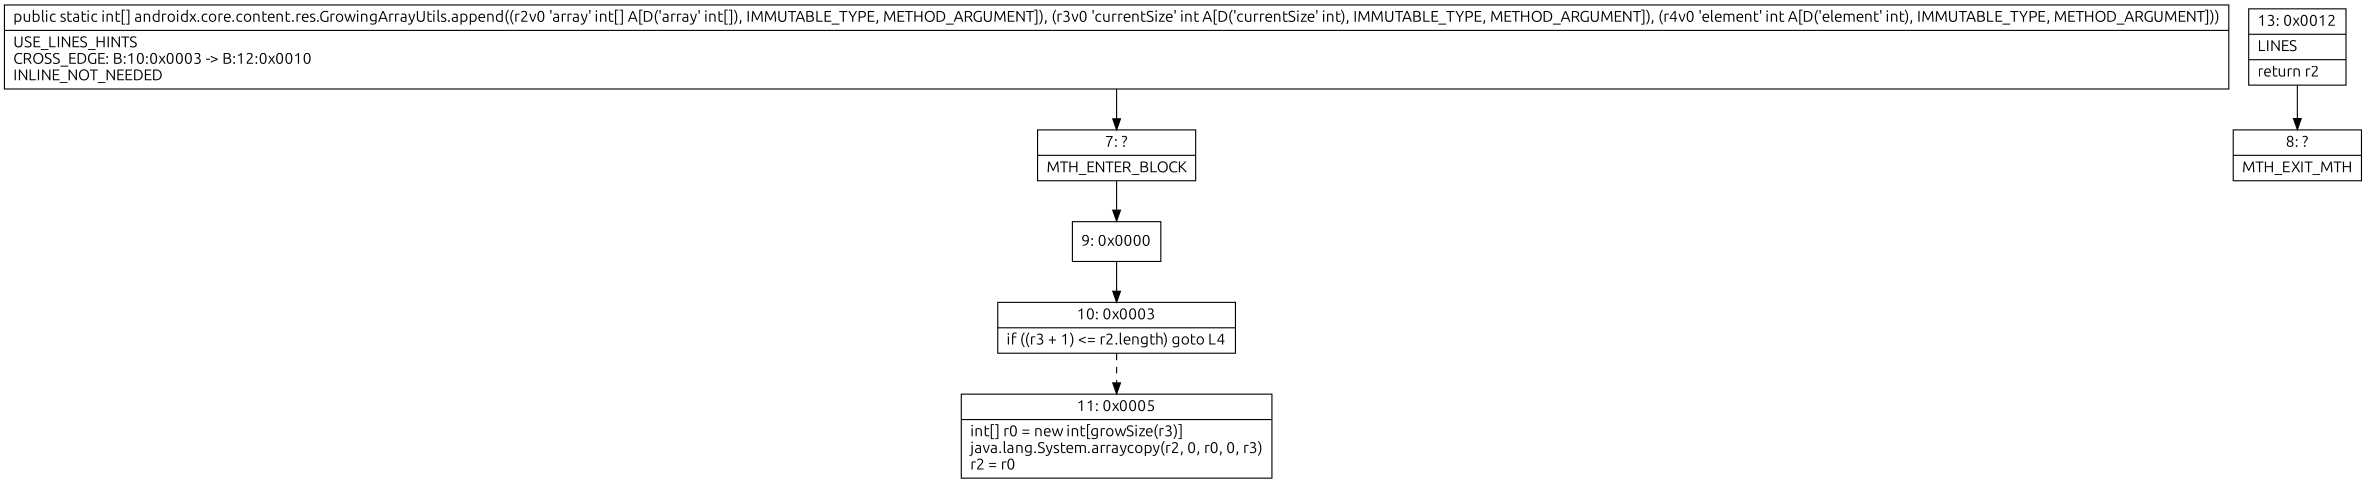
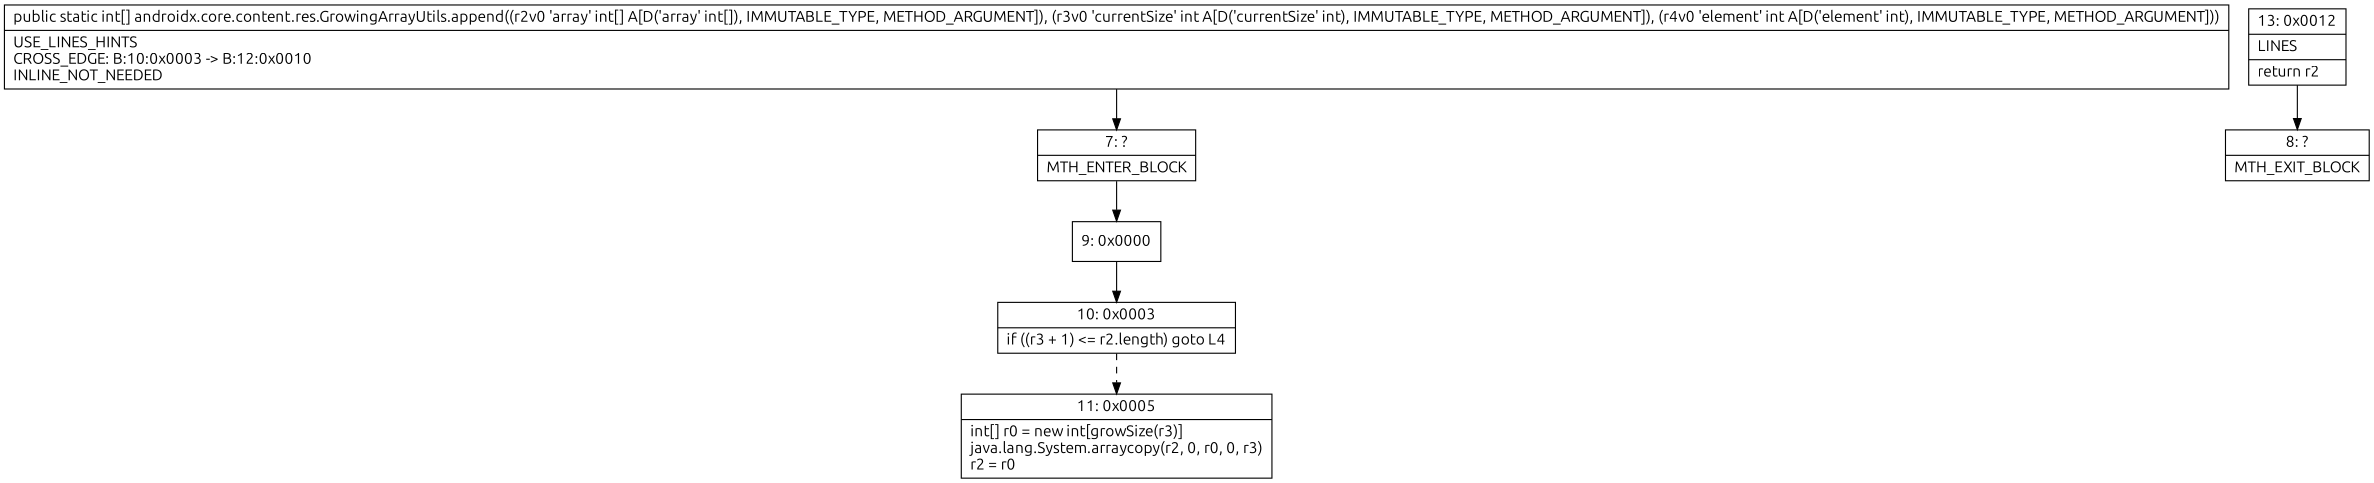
(2297, 167) -> (2297, 167)
